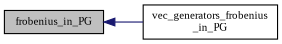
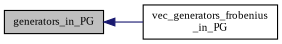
(54, 22) -> (54, 22)
